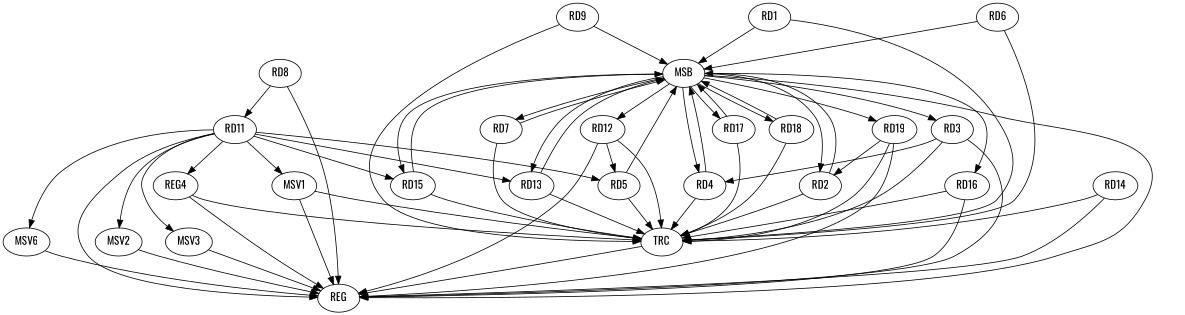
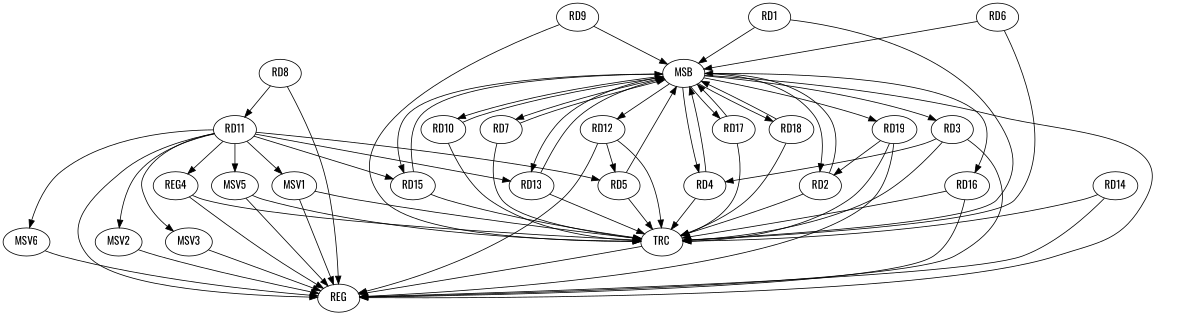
none -> (443, 130)
none -> (235, 186)
